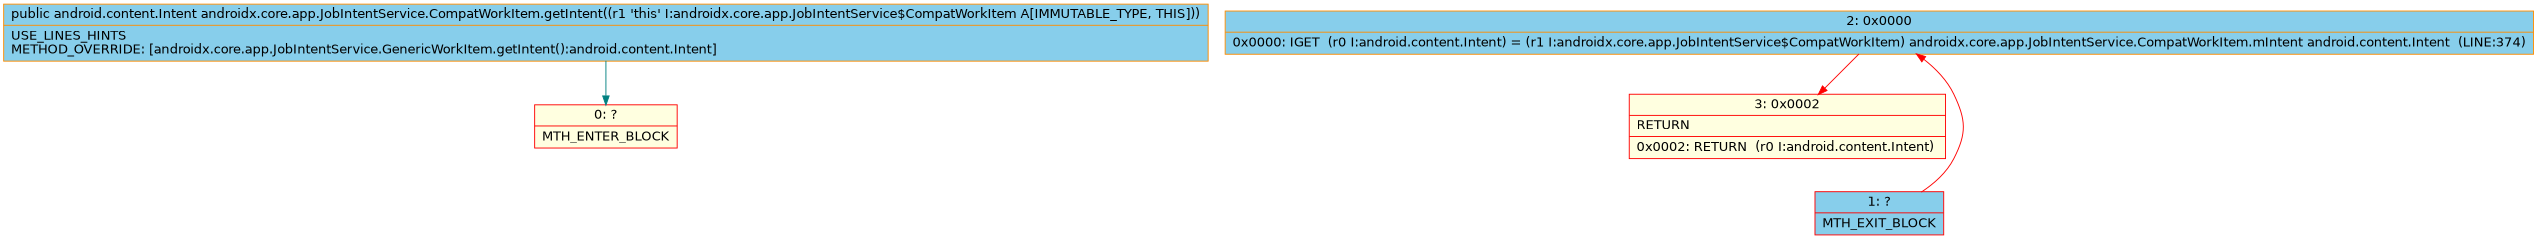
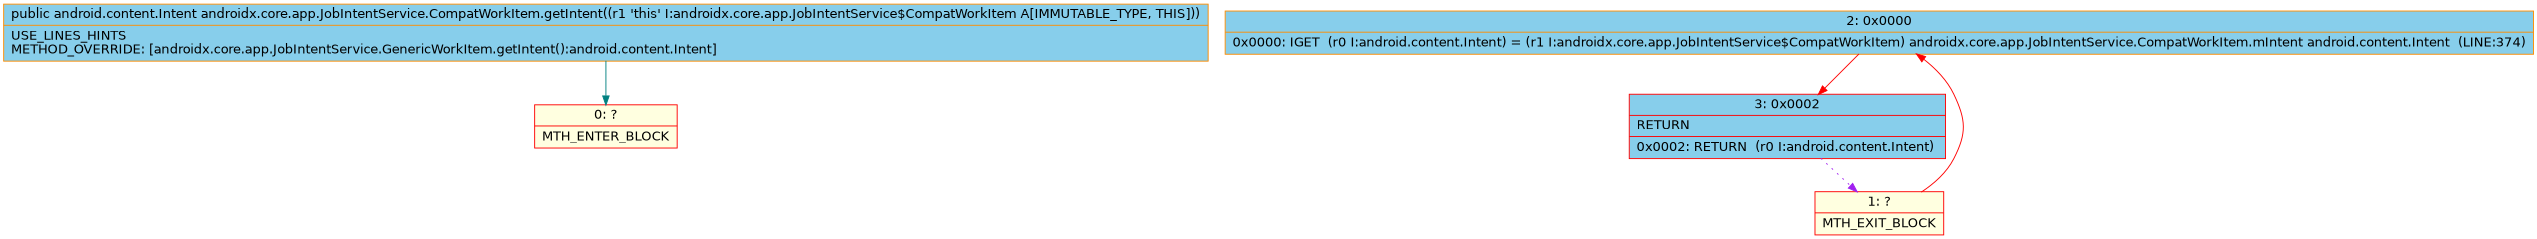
(1787, 126) -> (1787, 126)
none -> (1836, 172)
(1879, 213) -> (1879, 213)
